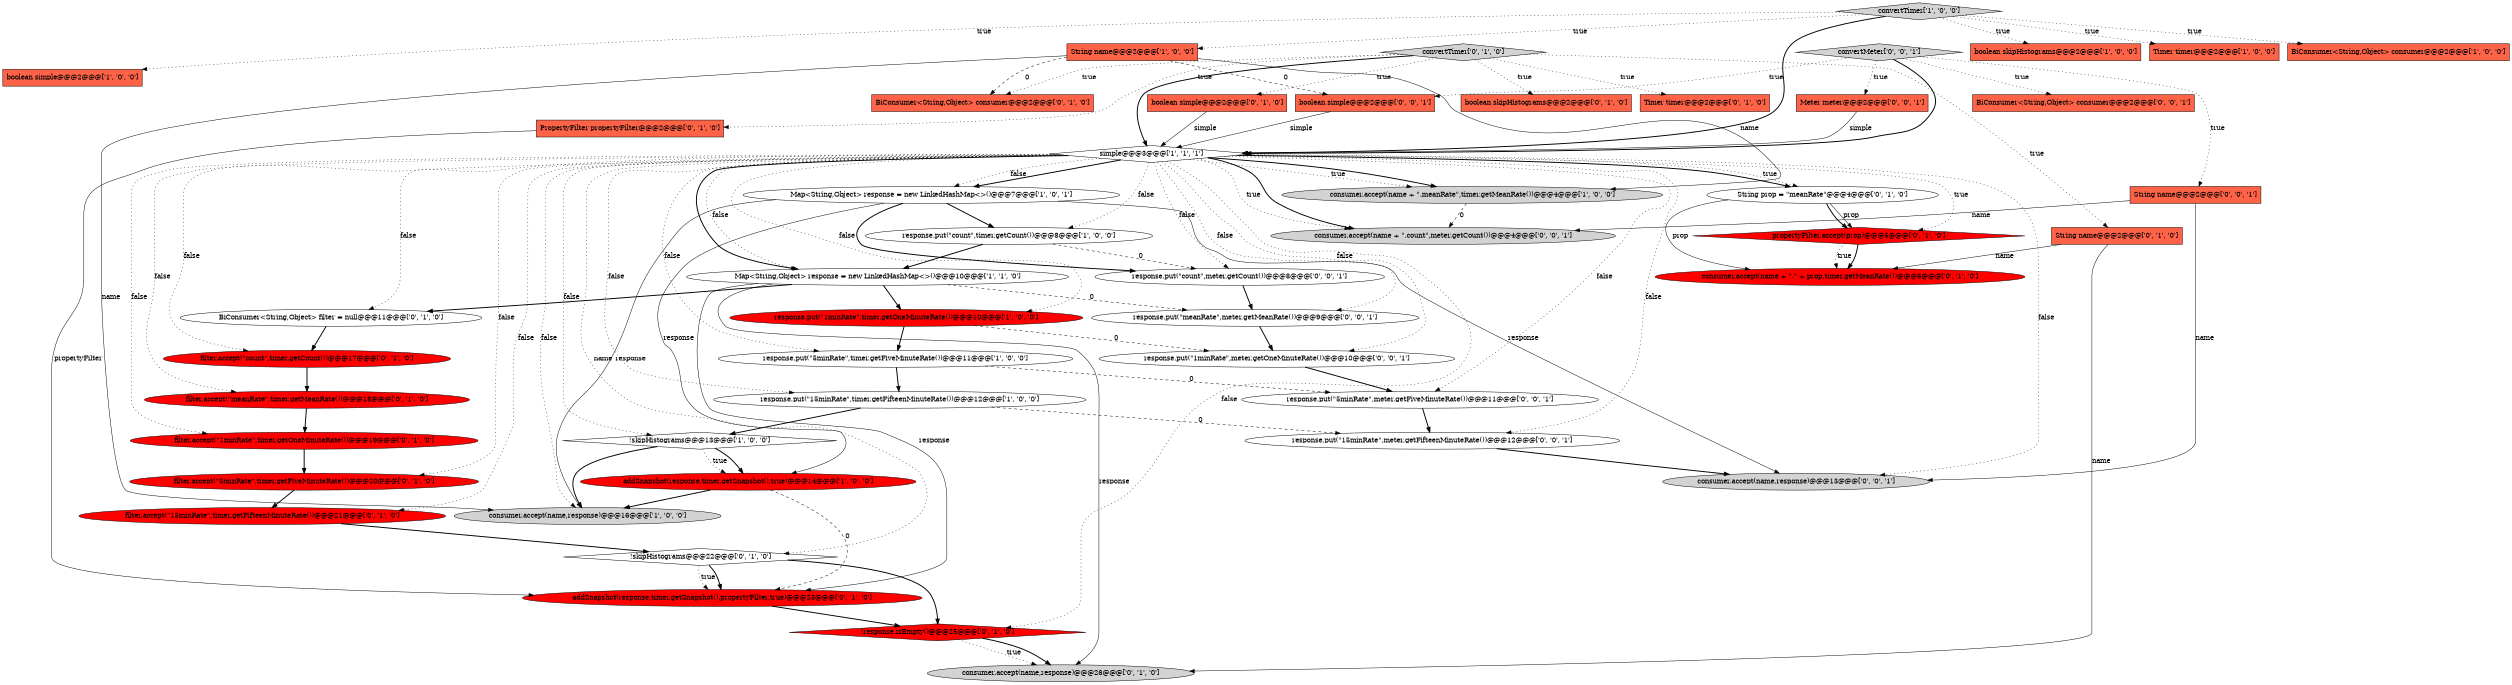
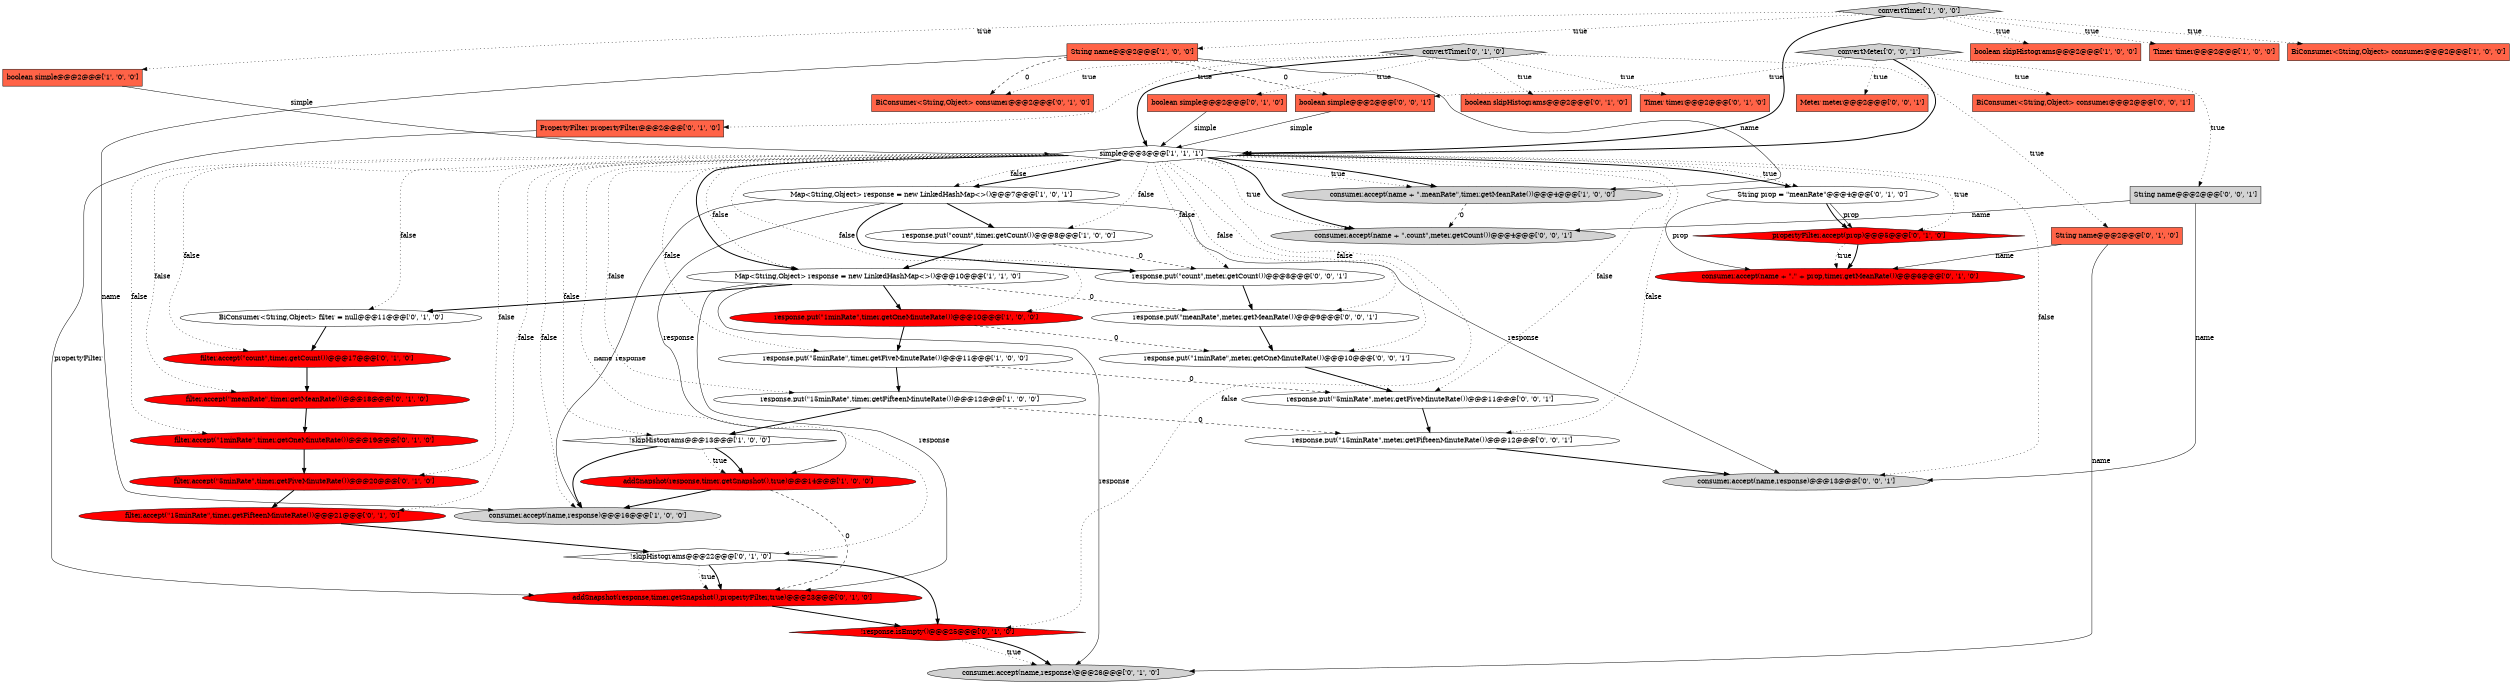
(1557, 149) -> (582, 140)
(2195, 195) -> (2195, 195)
